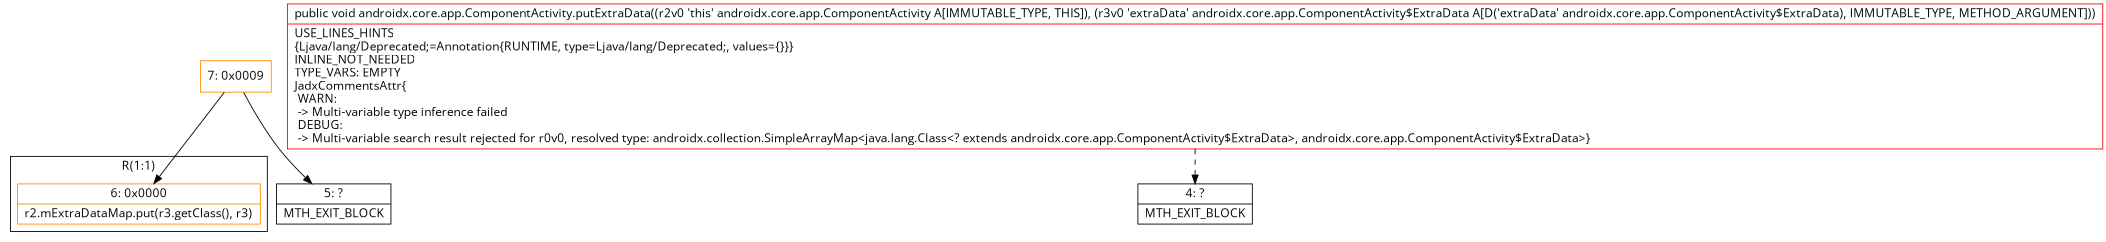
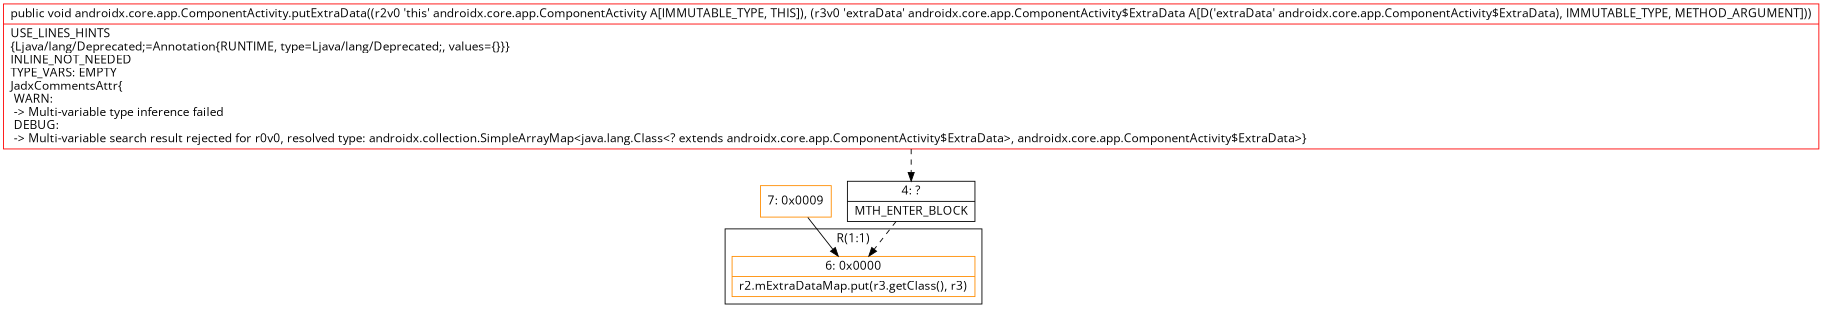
(334, 204) -> none
(1195, 214) -> (911, 211)
none -> (885, 235)
